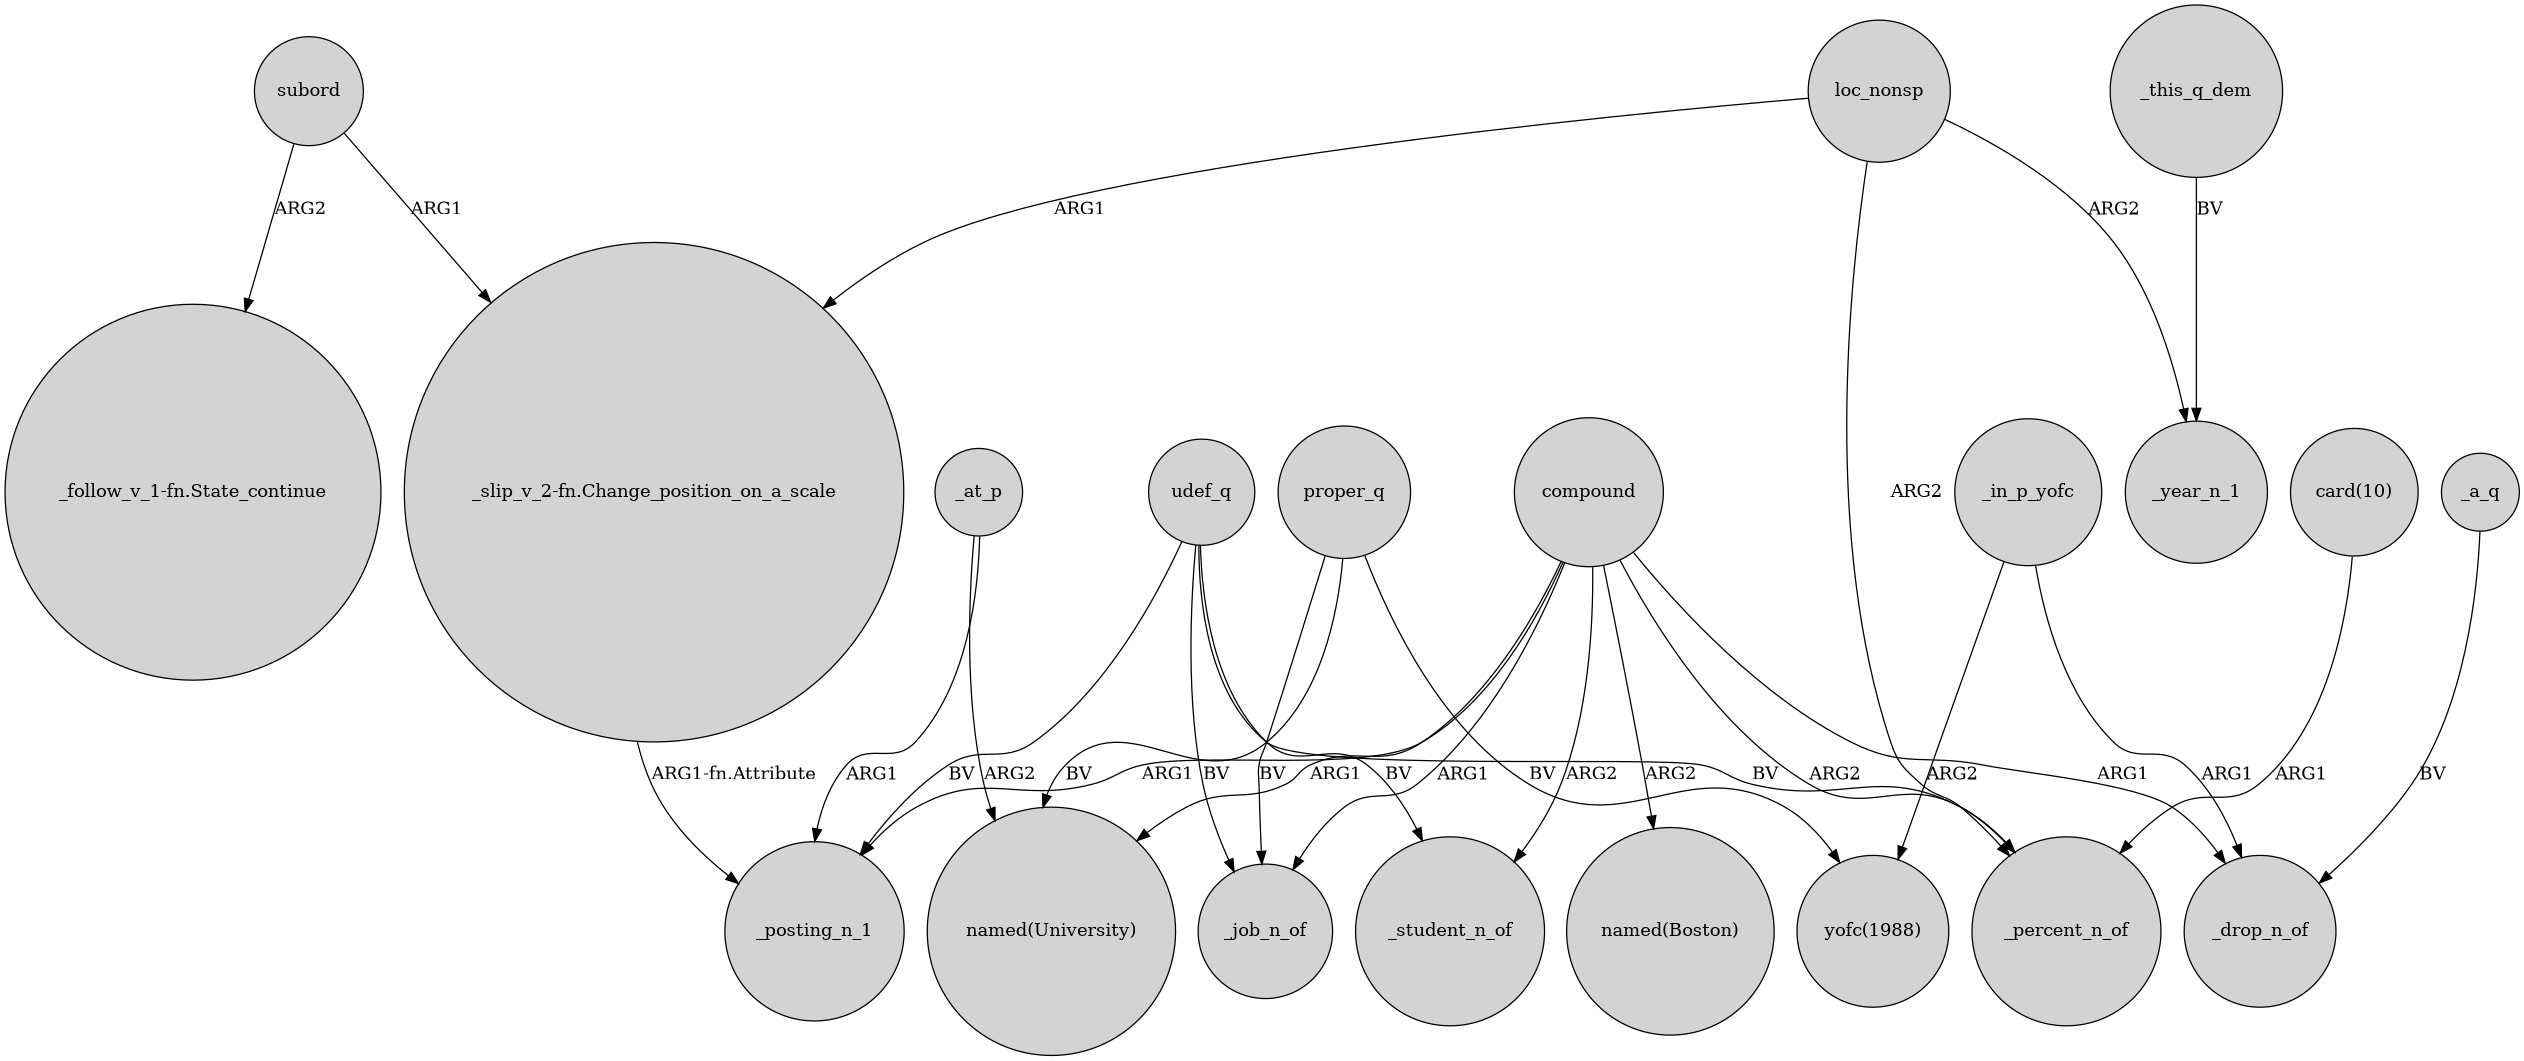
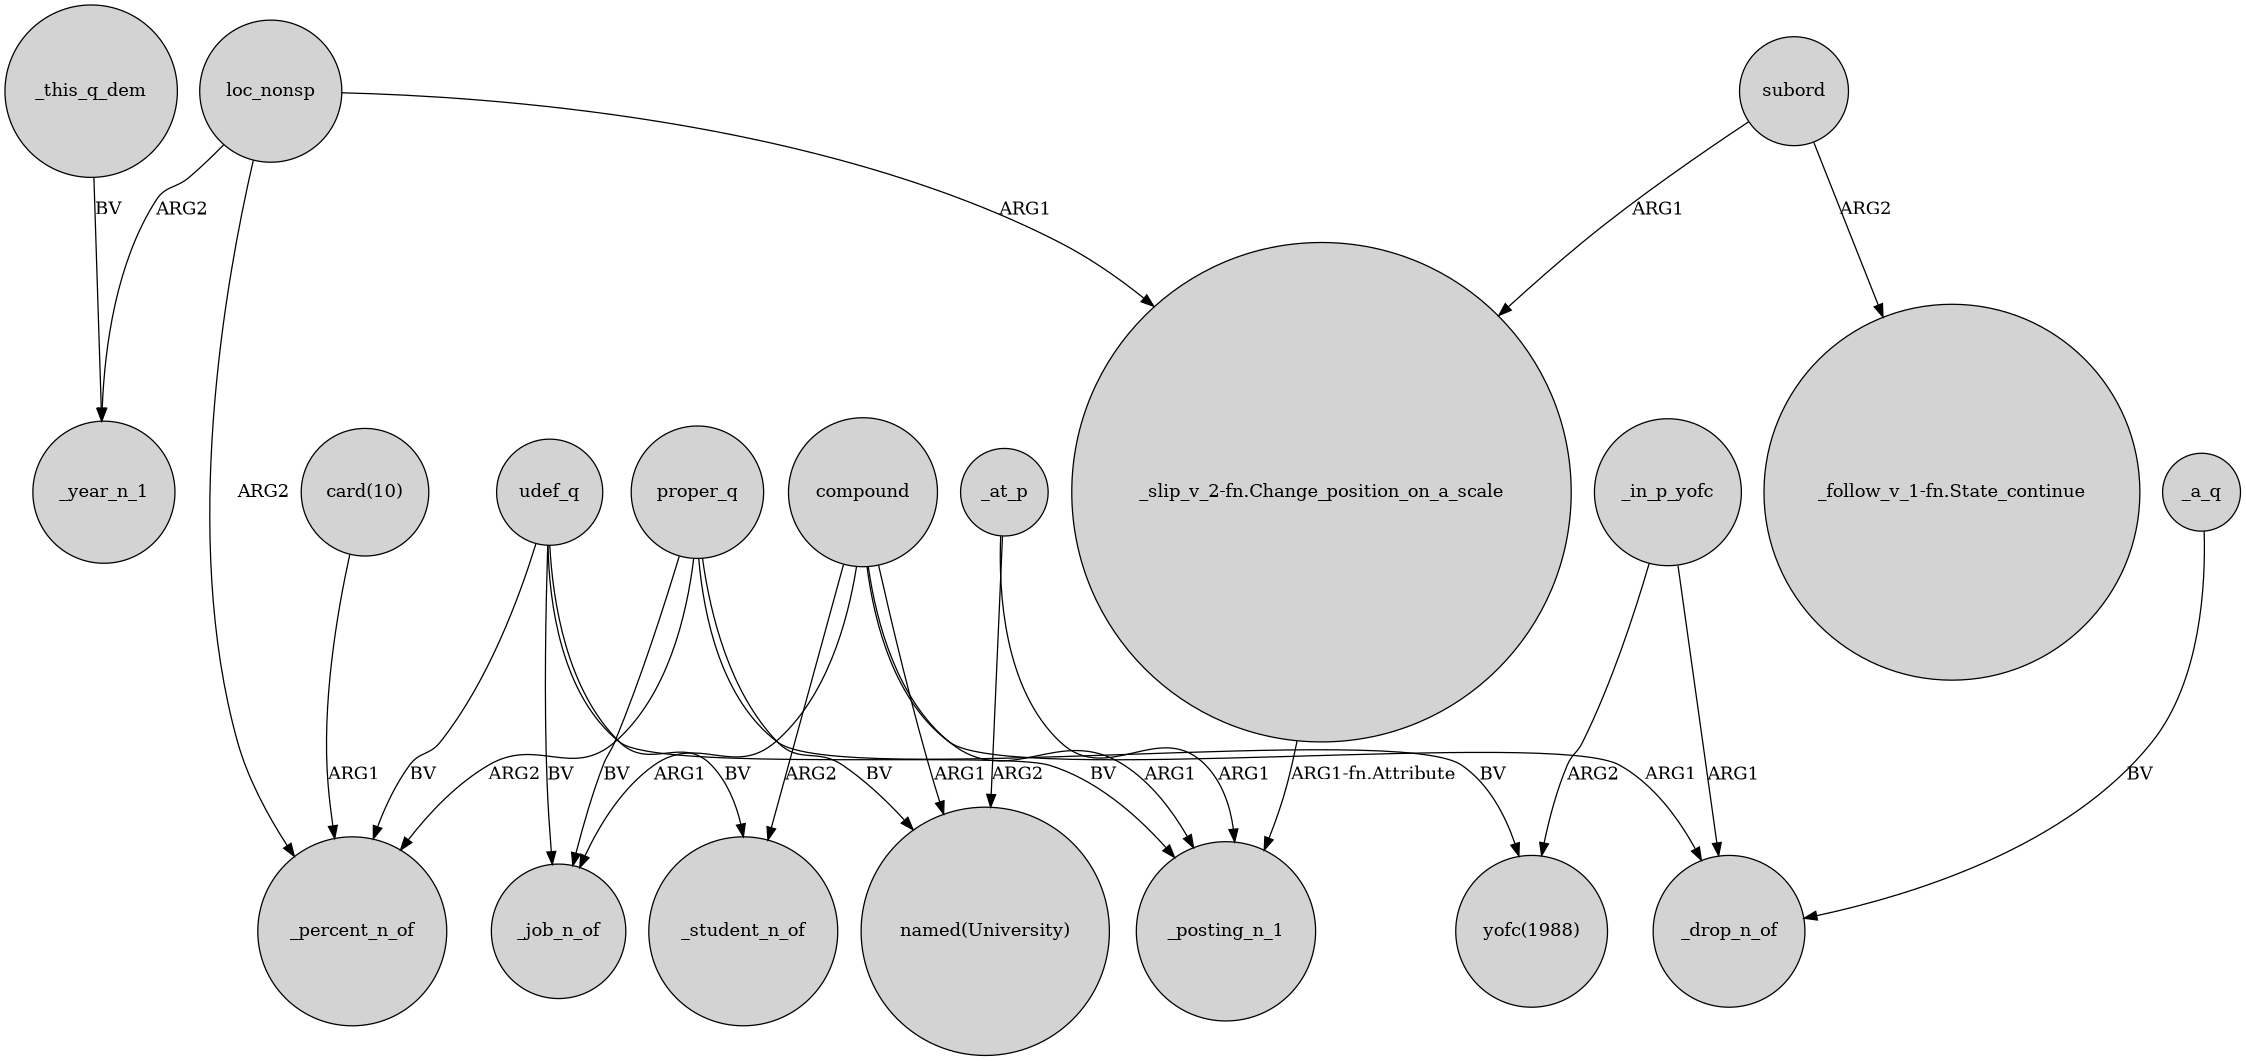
(1775, 761) -> (599, 753)
(1670, 931) -> none
